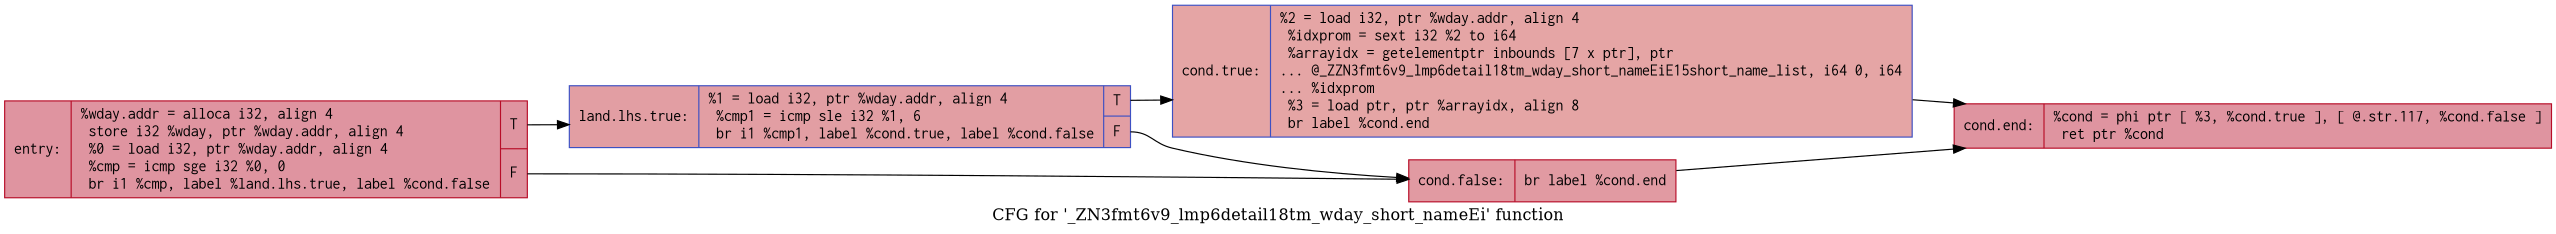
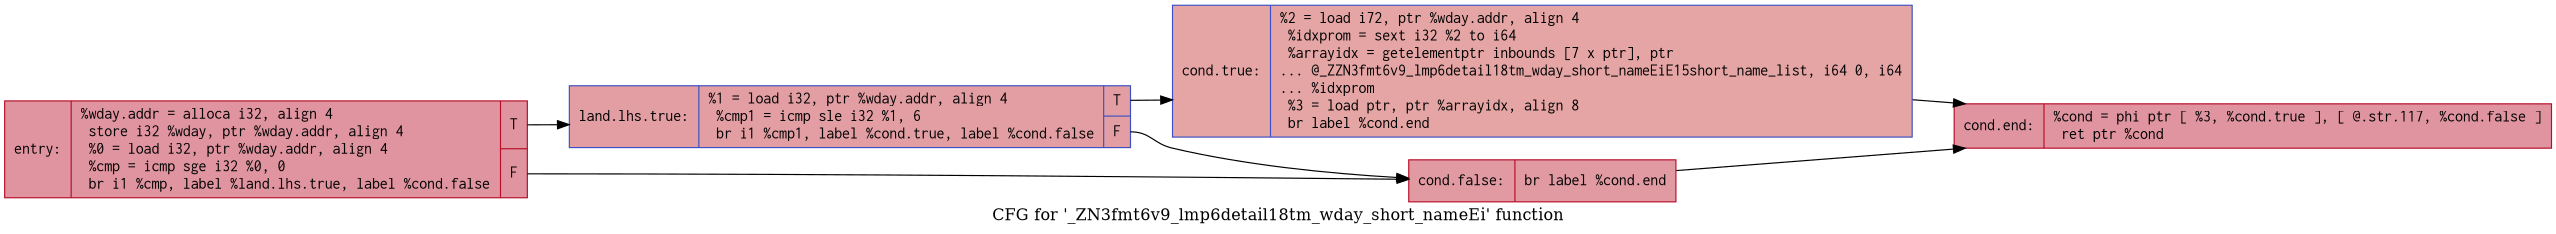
(1430, 18) -> (1430, 18)
